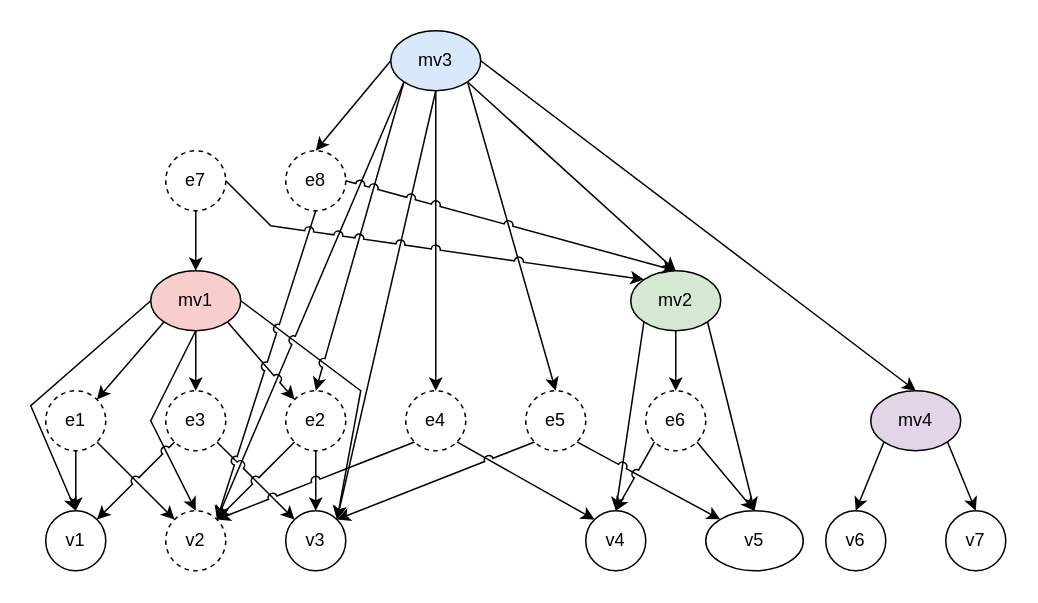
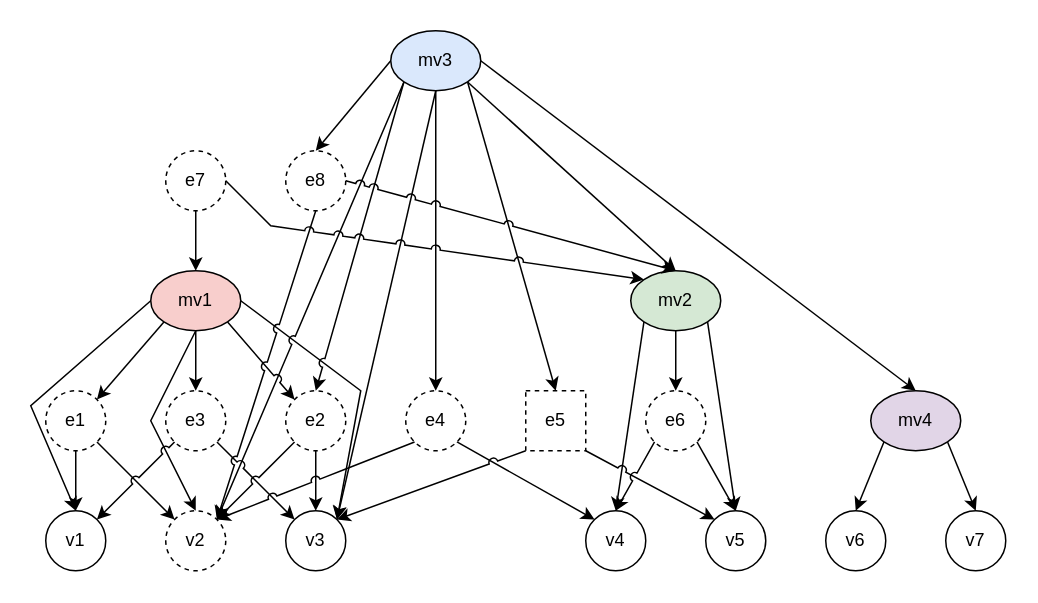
(556, 421) -> (556, 421)
(755, 541) -> (736, 541)
